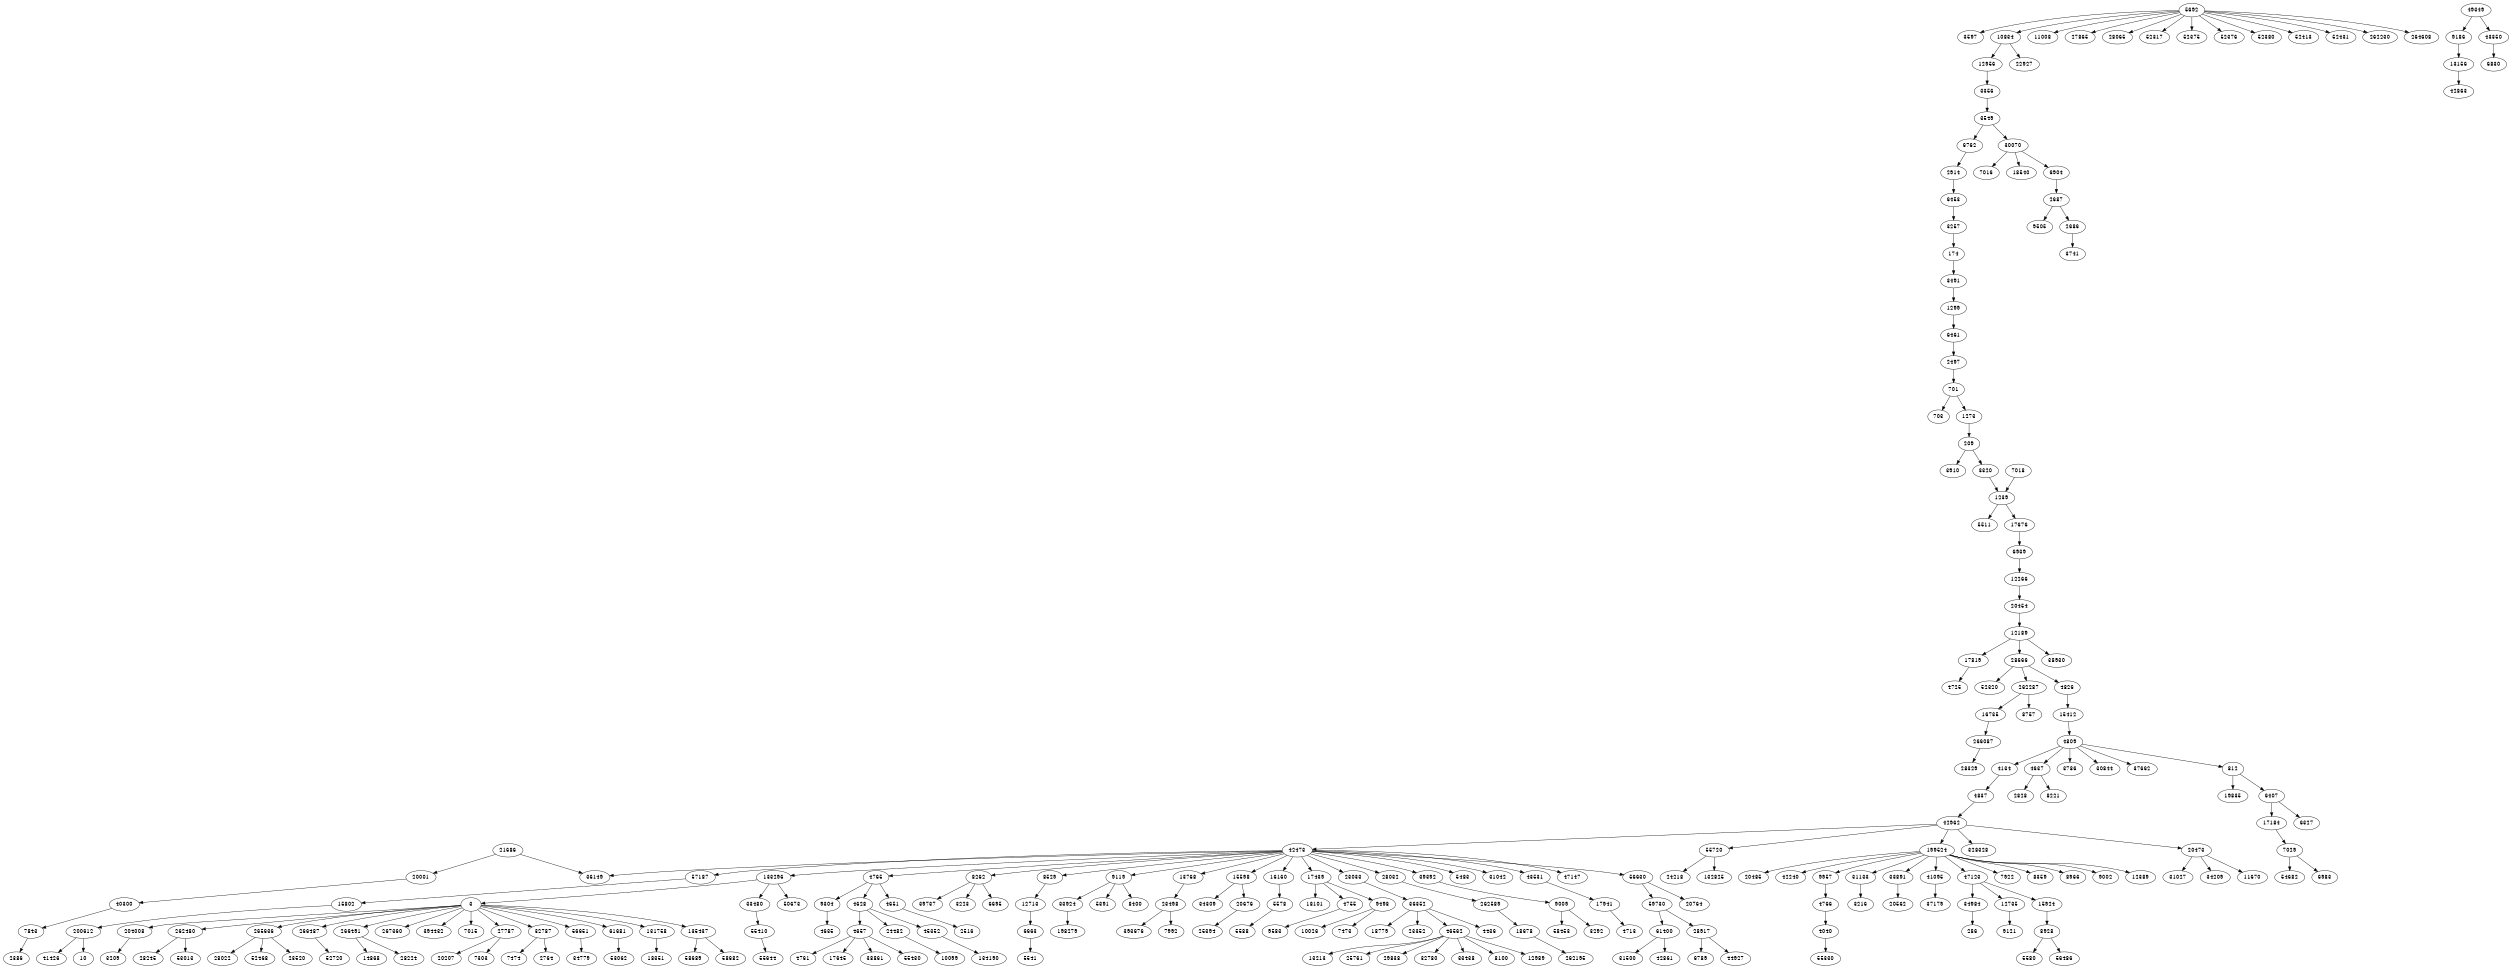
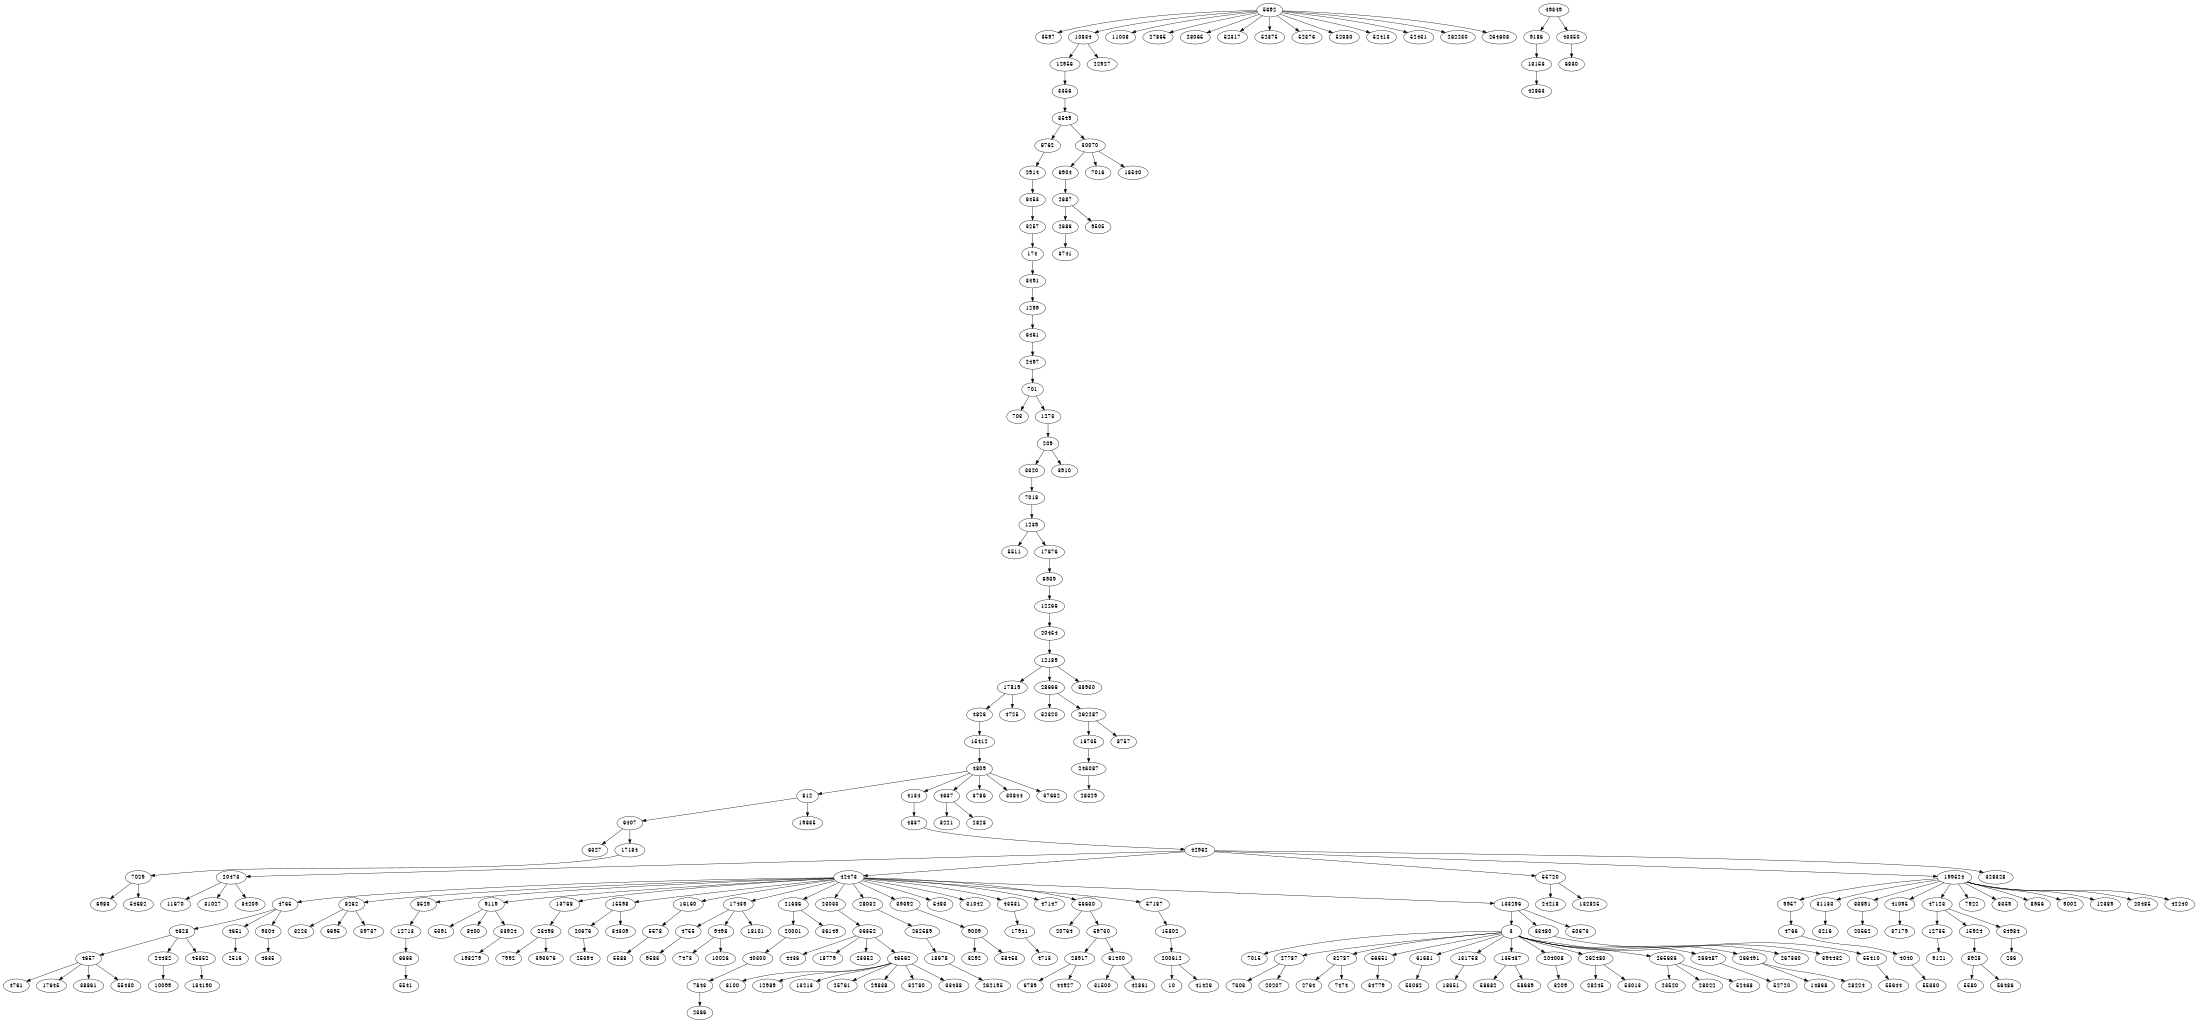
(1993, 483) -> (1032, 483)
(2042, 673) -> (997, 700)
(1983, 742) -> (1089, 769)
(797, 865) -> (823, 890)
